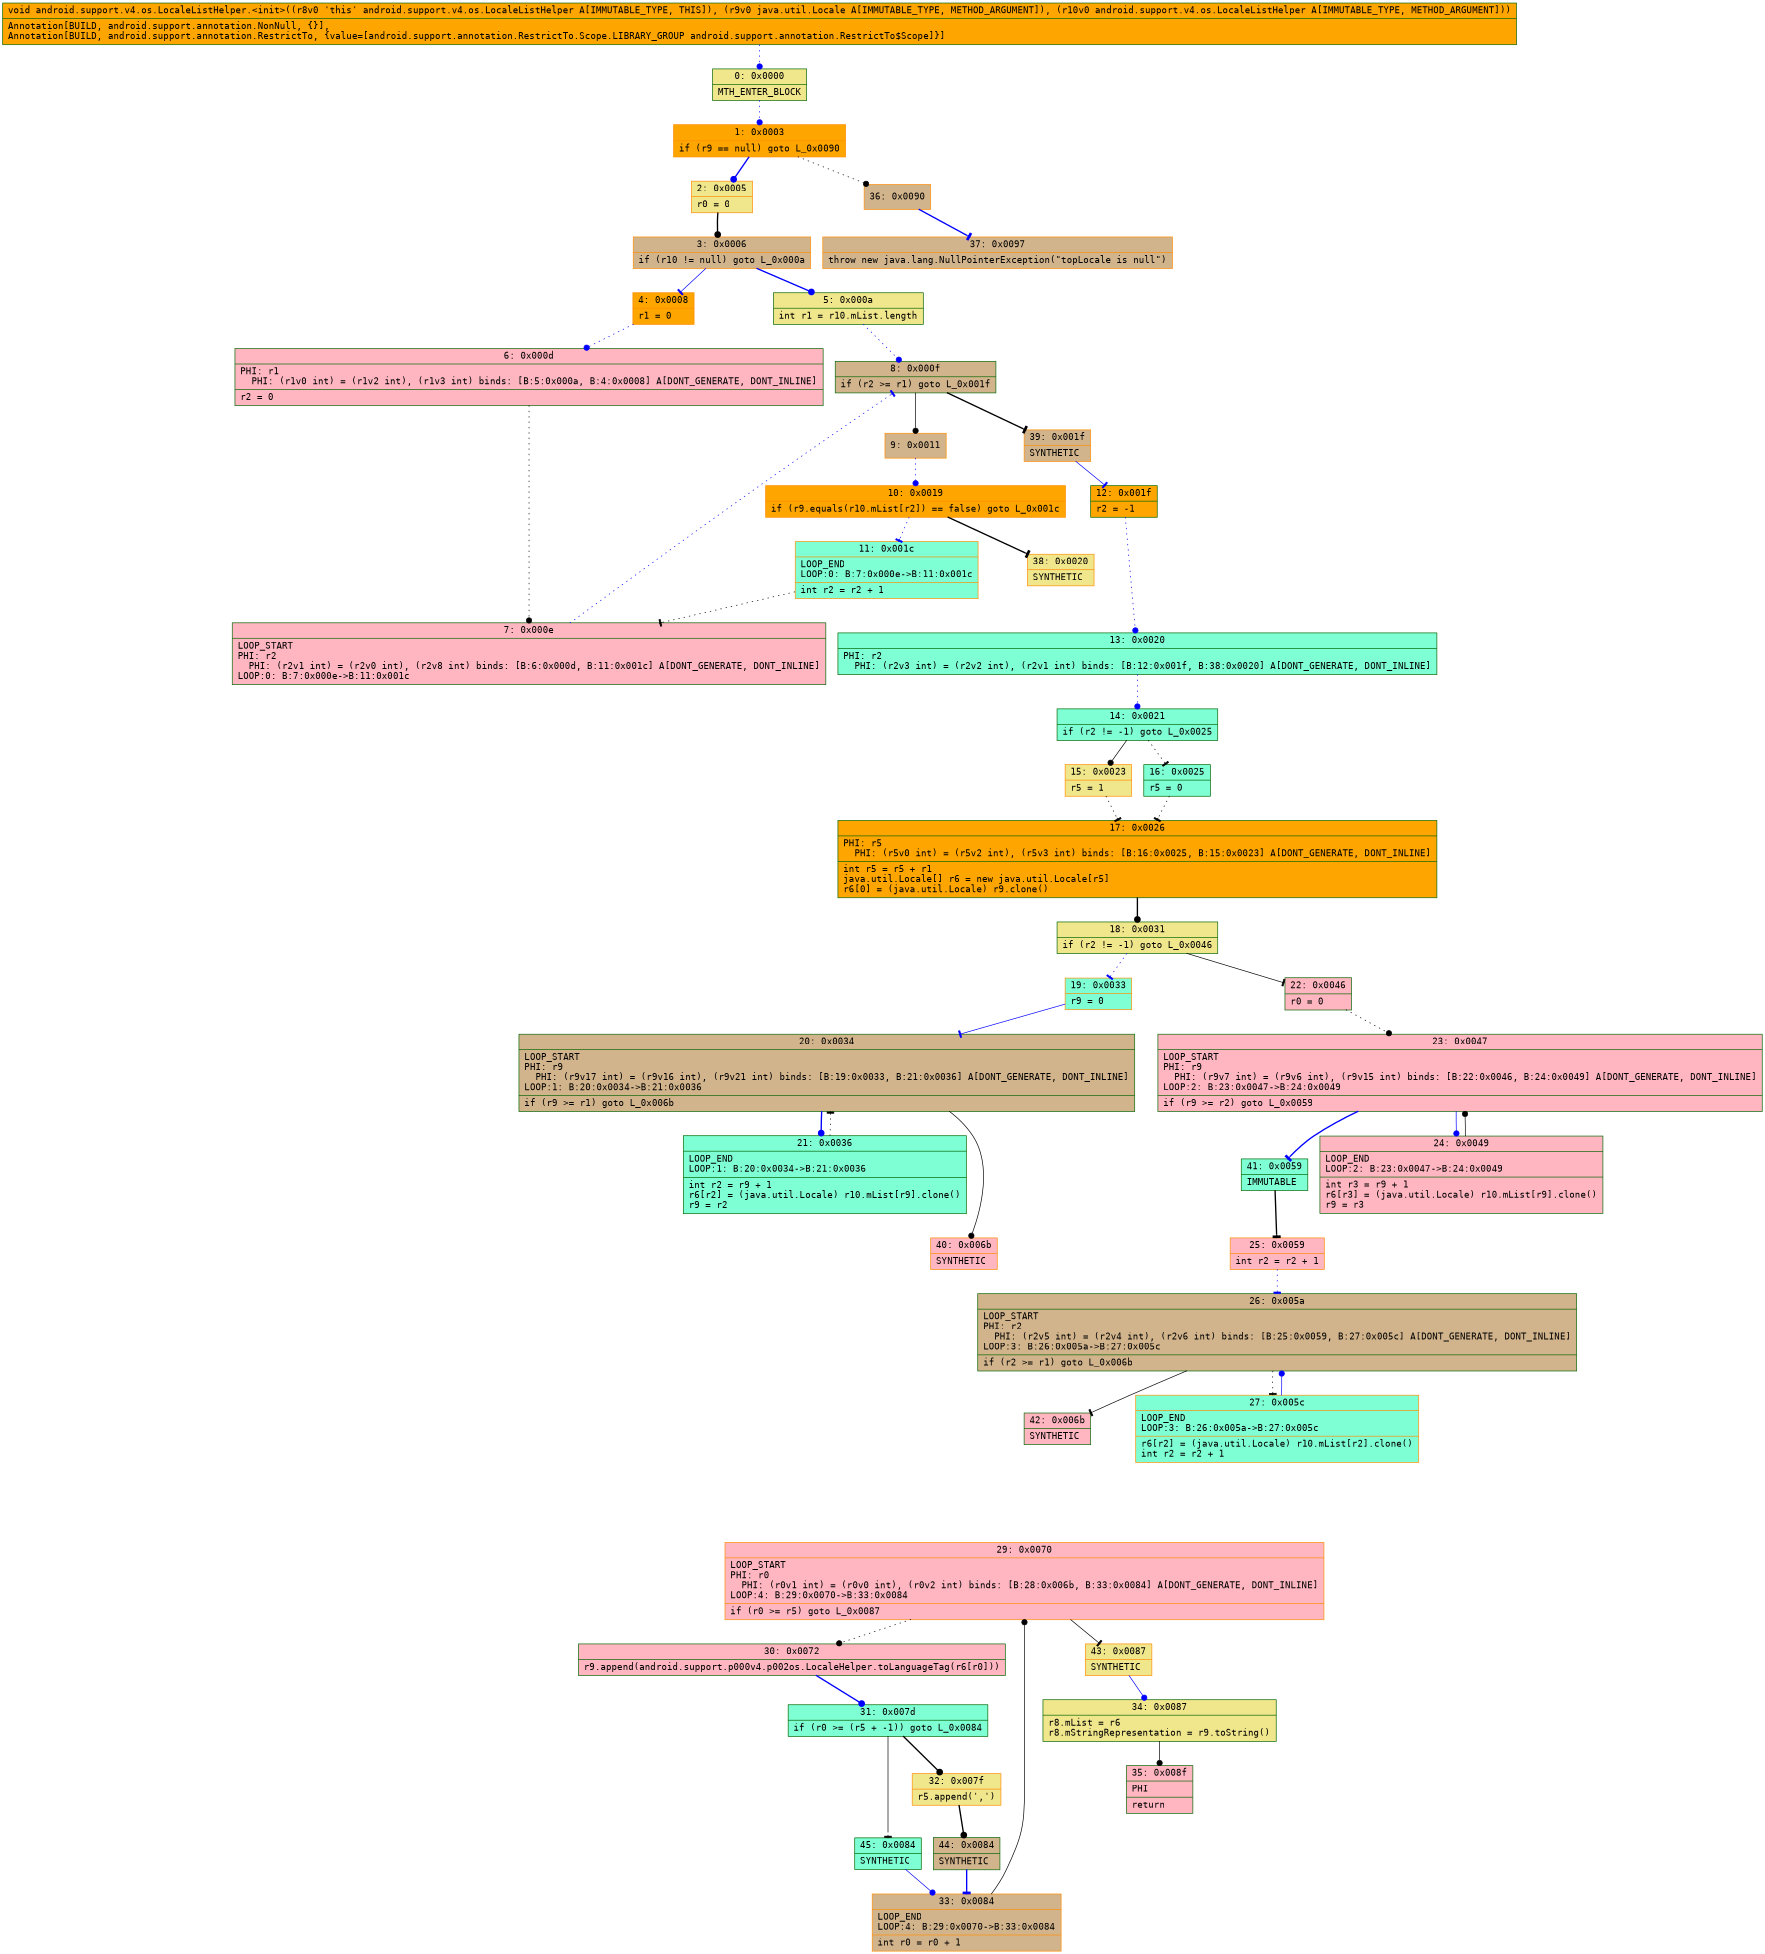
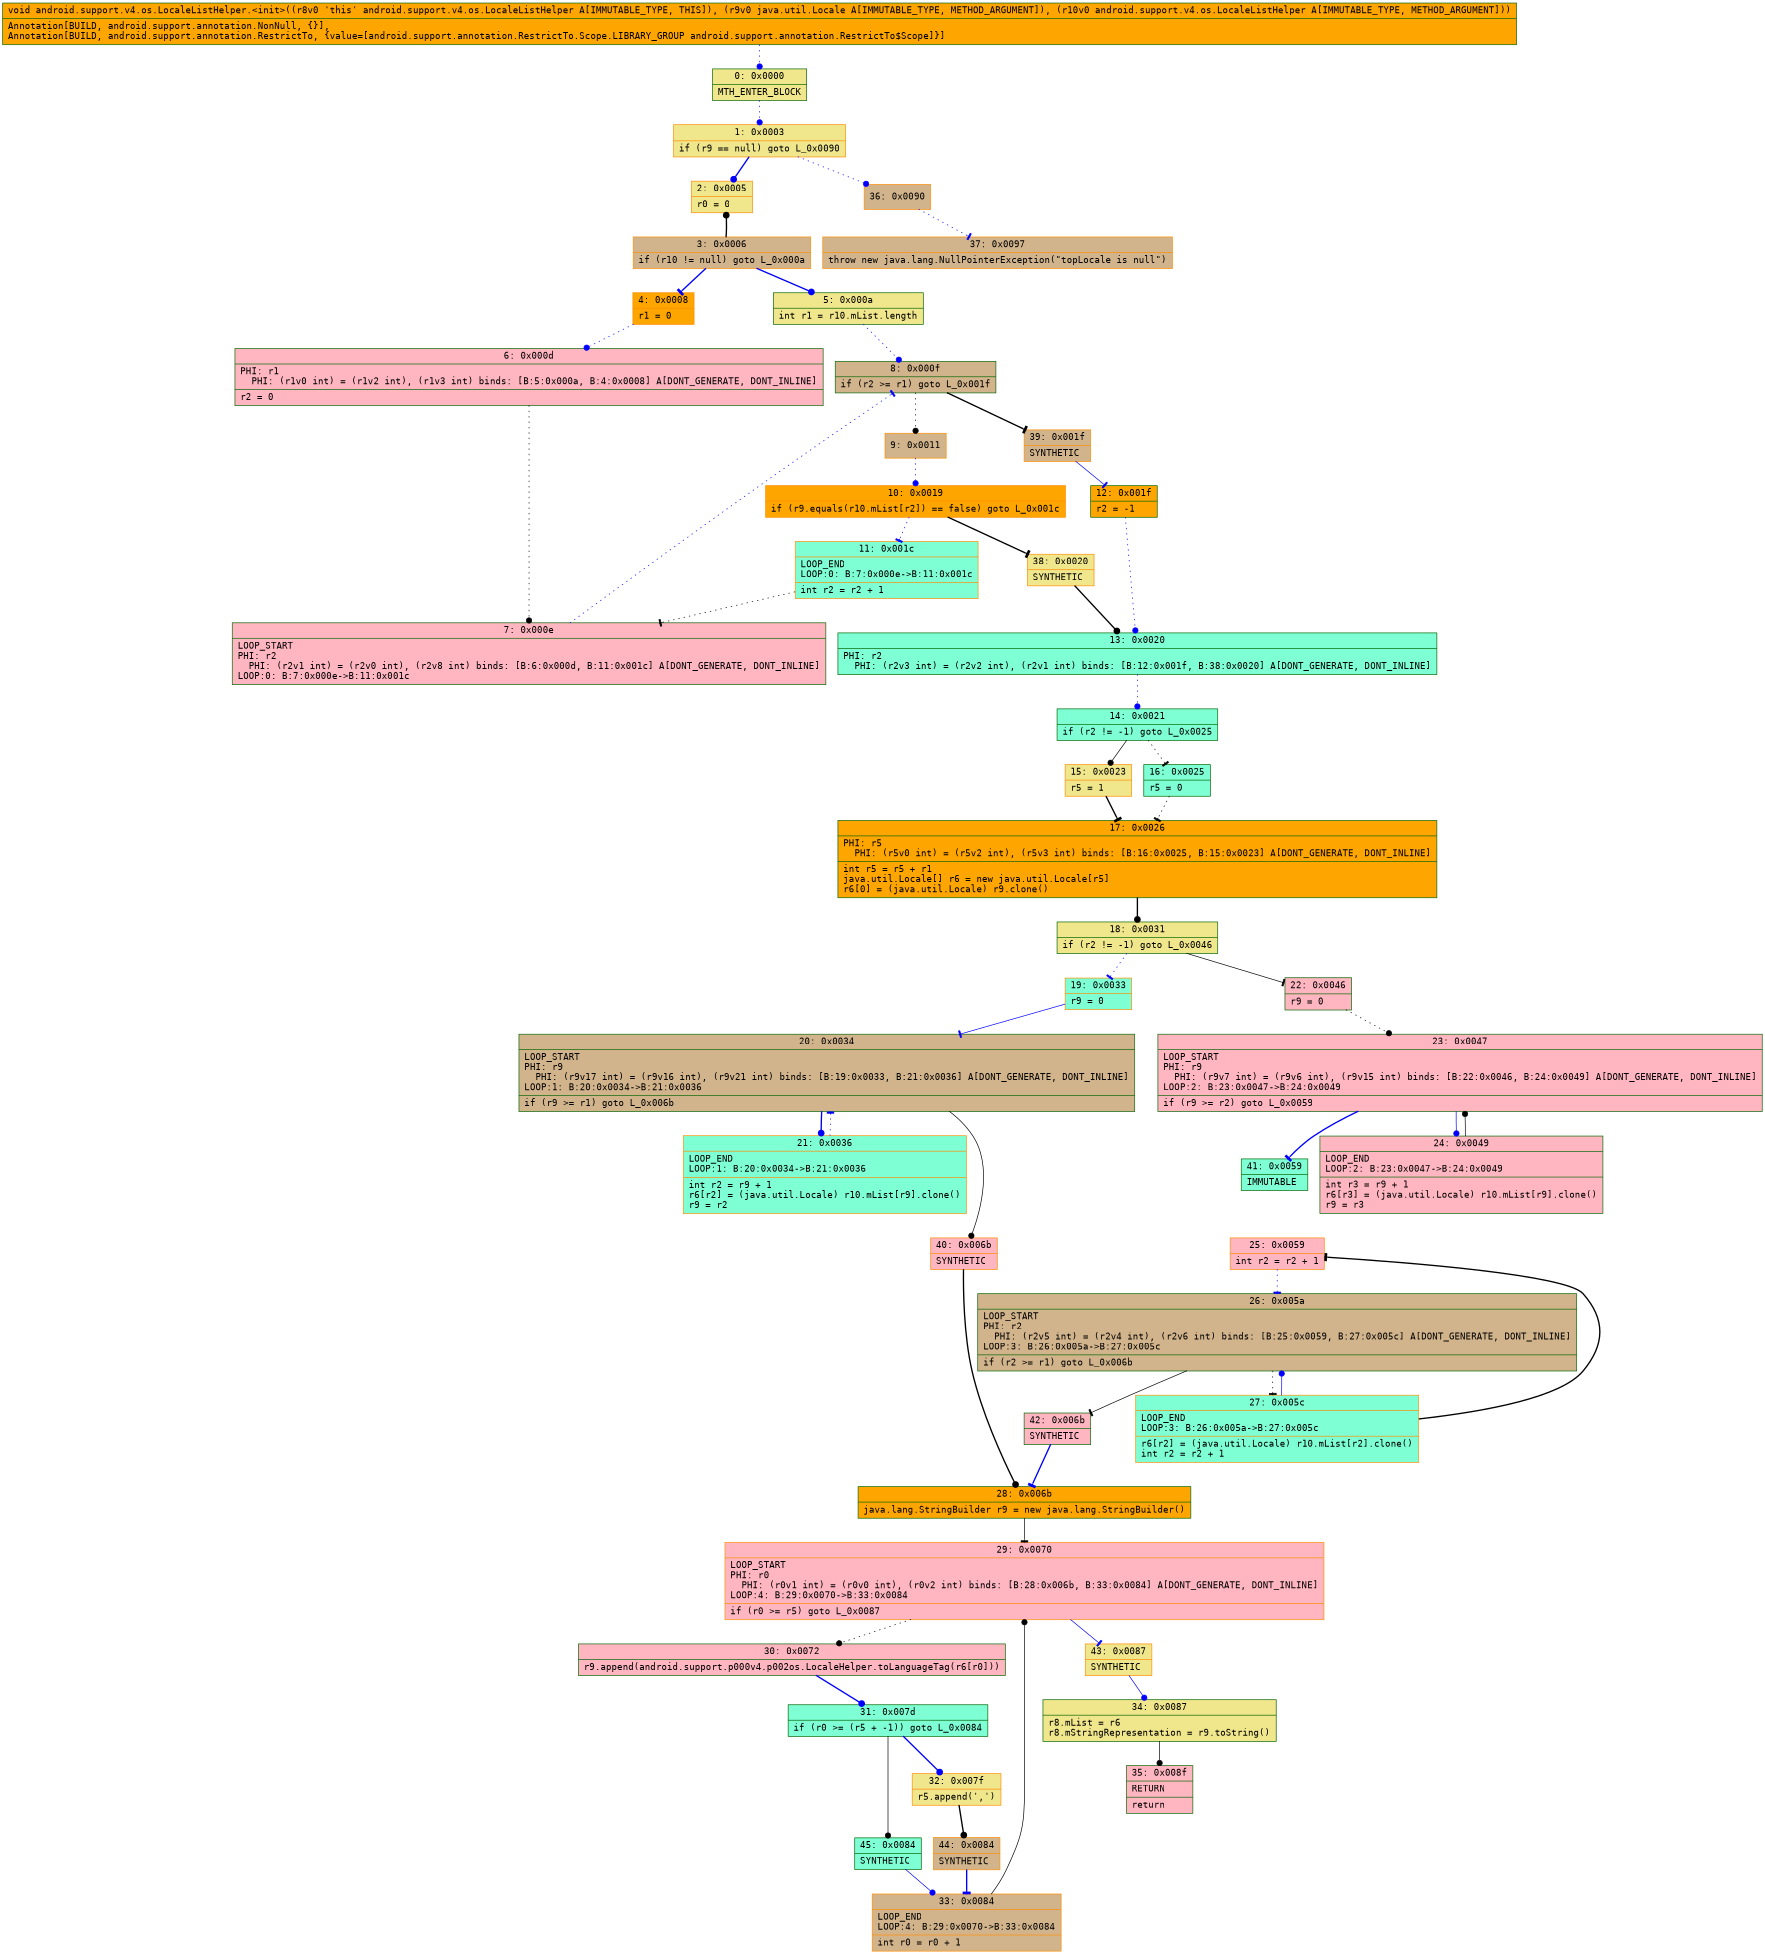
(760, 141) -> (760, 141)
(831, 170) -> (831, 170)
(717, 222) -> (726, 228)
(943, 222) -> (943, 222)
(694, 279) -> (694, 279)
(916, 410) -> (916, 410)
none -> (1095, 607)
(1111, 807) -> (1111, 807)
(1307, 1002) -> (1307, 1002)
(830, 1125) -> (830, 1125)
(825, 1175) -> (825, 1175)
(1276, 1212) -> (1583, 1294)
none -> (1024, 1502)
(1084, 1631) -> (1084, 1631)
(920, 1753) -> (920, 1753)
(888, 1784) -> (888, 1784)
(1140, 1789) -> (1148, 1789)
(967, 1854) -> (967, 1854)
